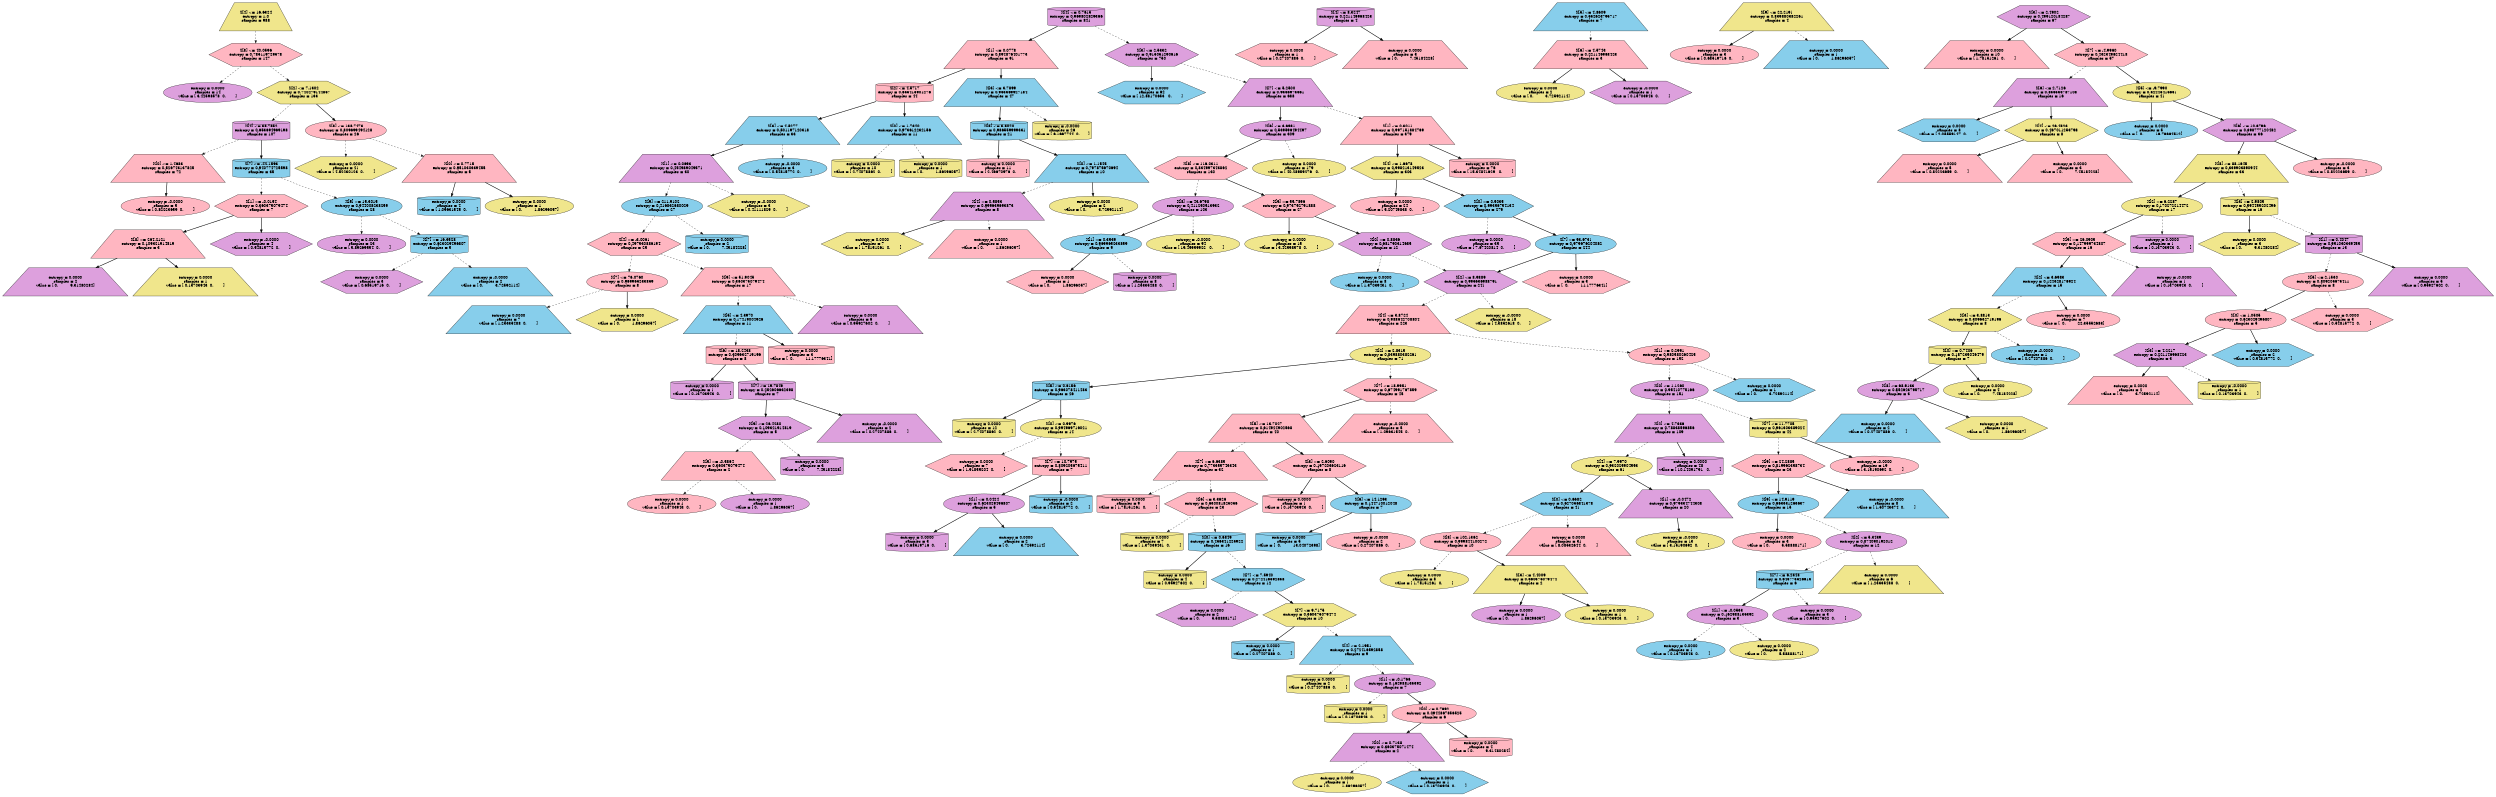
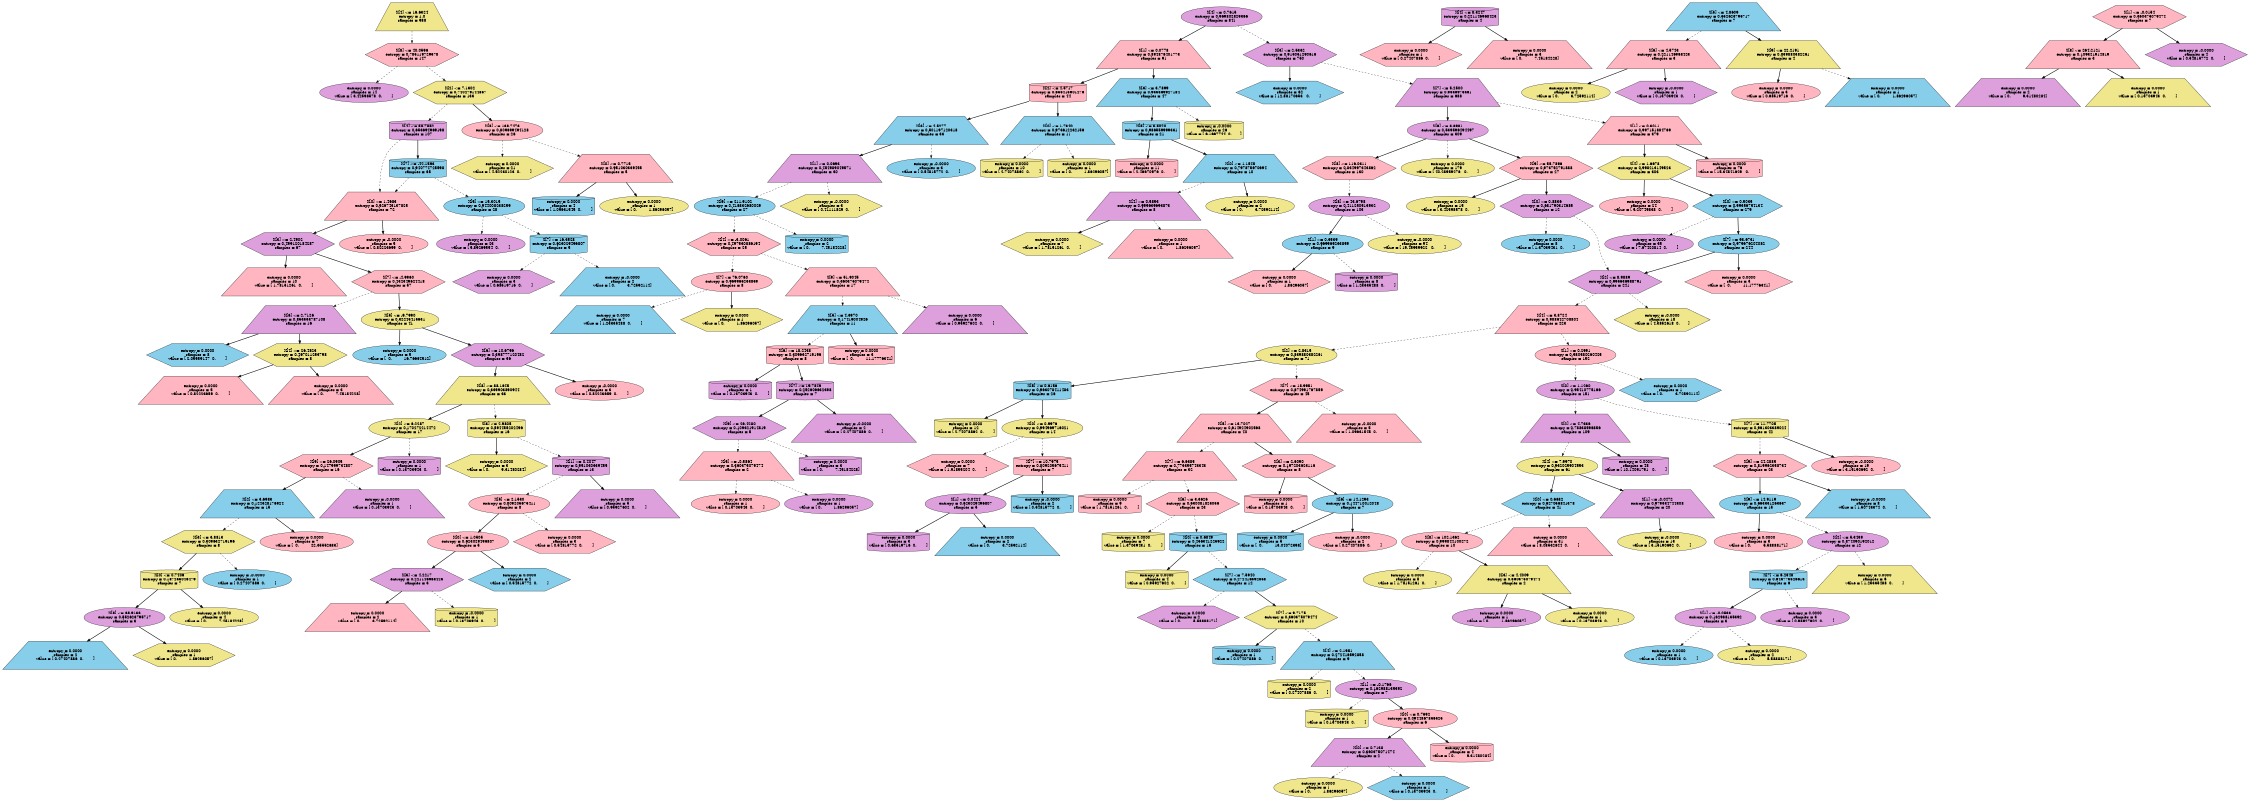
(1076, 17) -> (1222, 17)
none -> (1752, 35)
(261, 185) -> (403, 184)
(1244, 187) -> (1493, 148)
none -> (331, 226)
